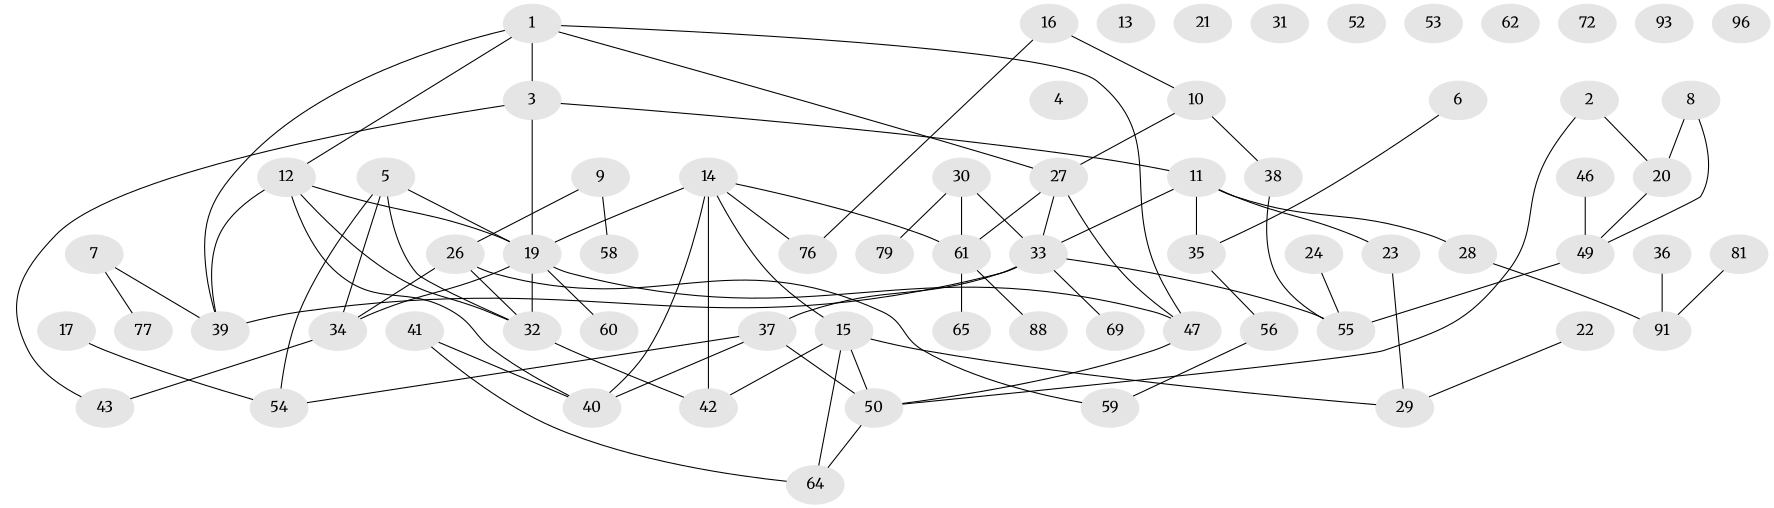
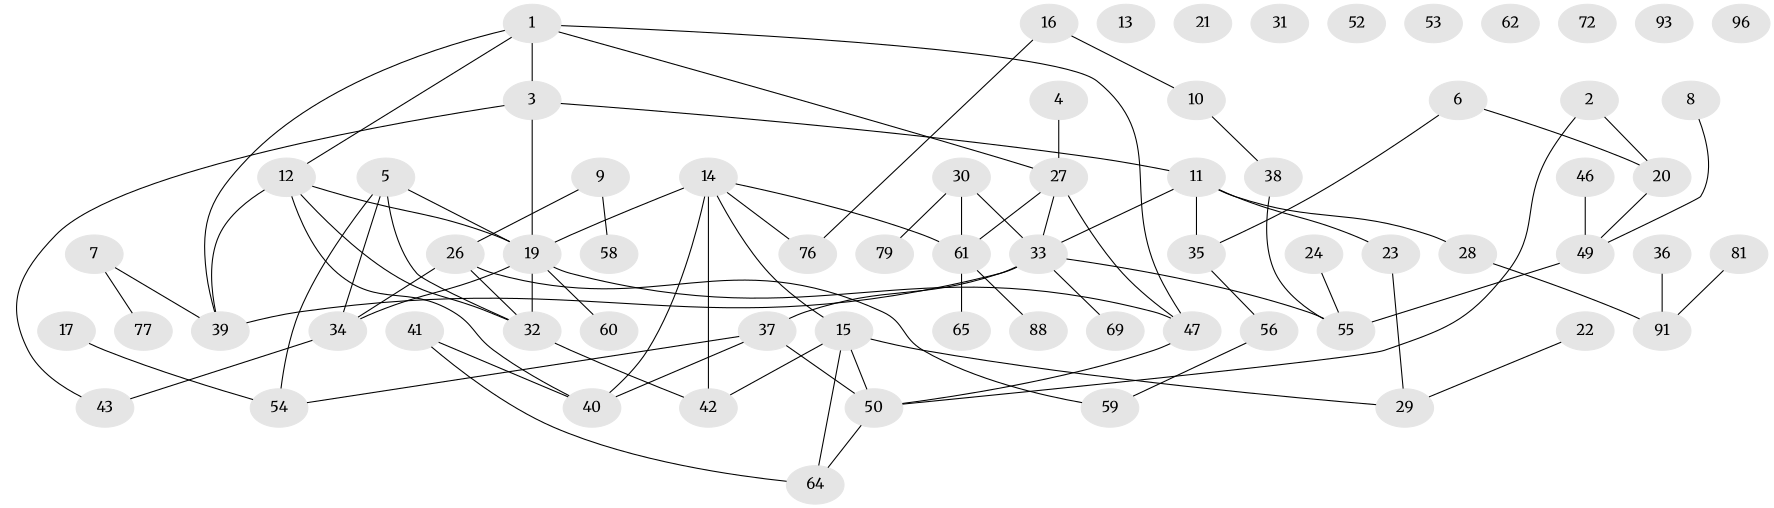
(1128, 139) -> (1059, 139)
(1677, 139) -> (1555, 132)
